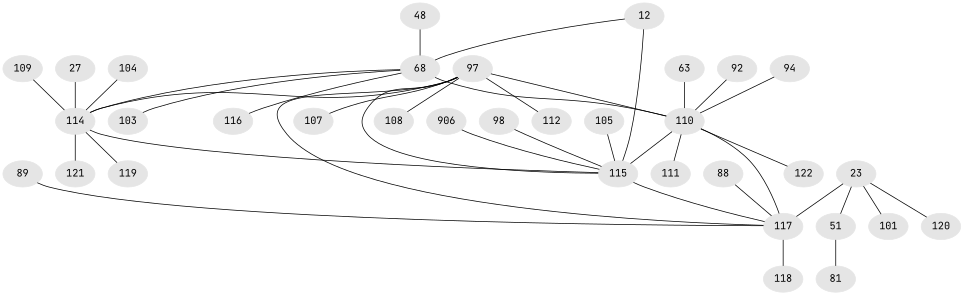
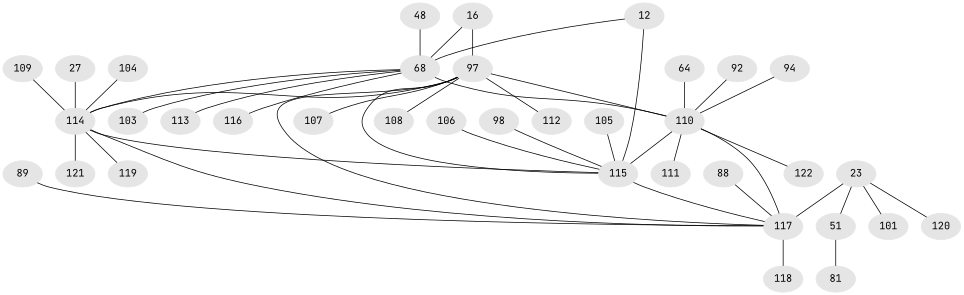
none -> (473, 16)
(685, 69) -> (685, 69)
none -> (180, 121)
(446, 121) -> (446, 121)
none -> (422, 210)
